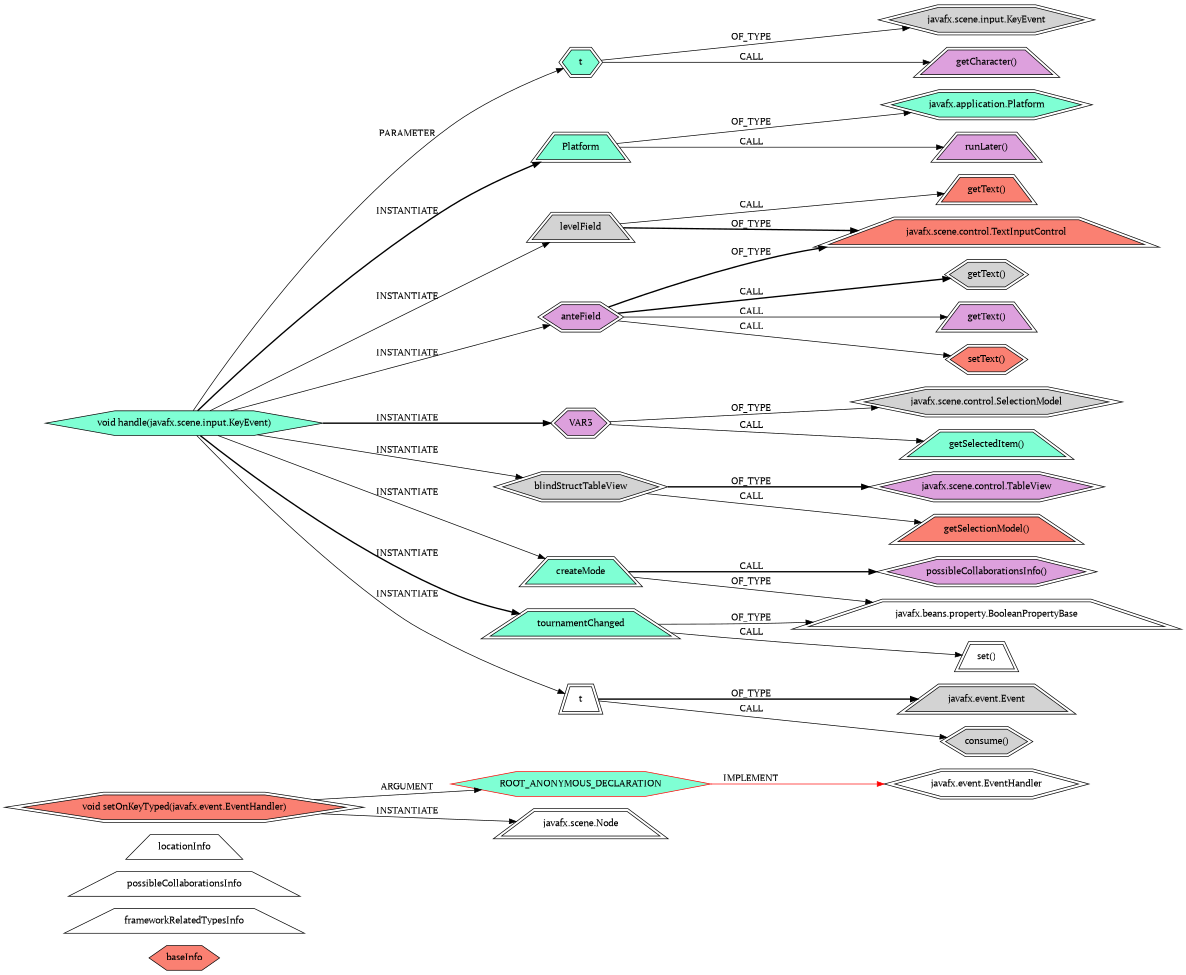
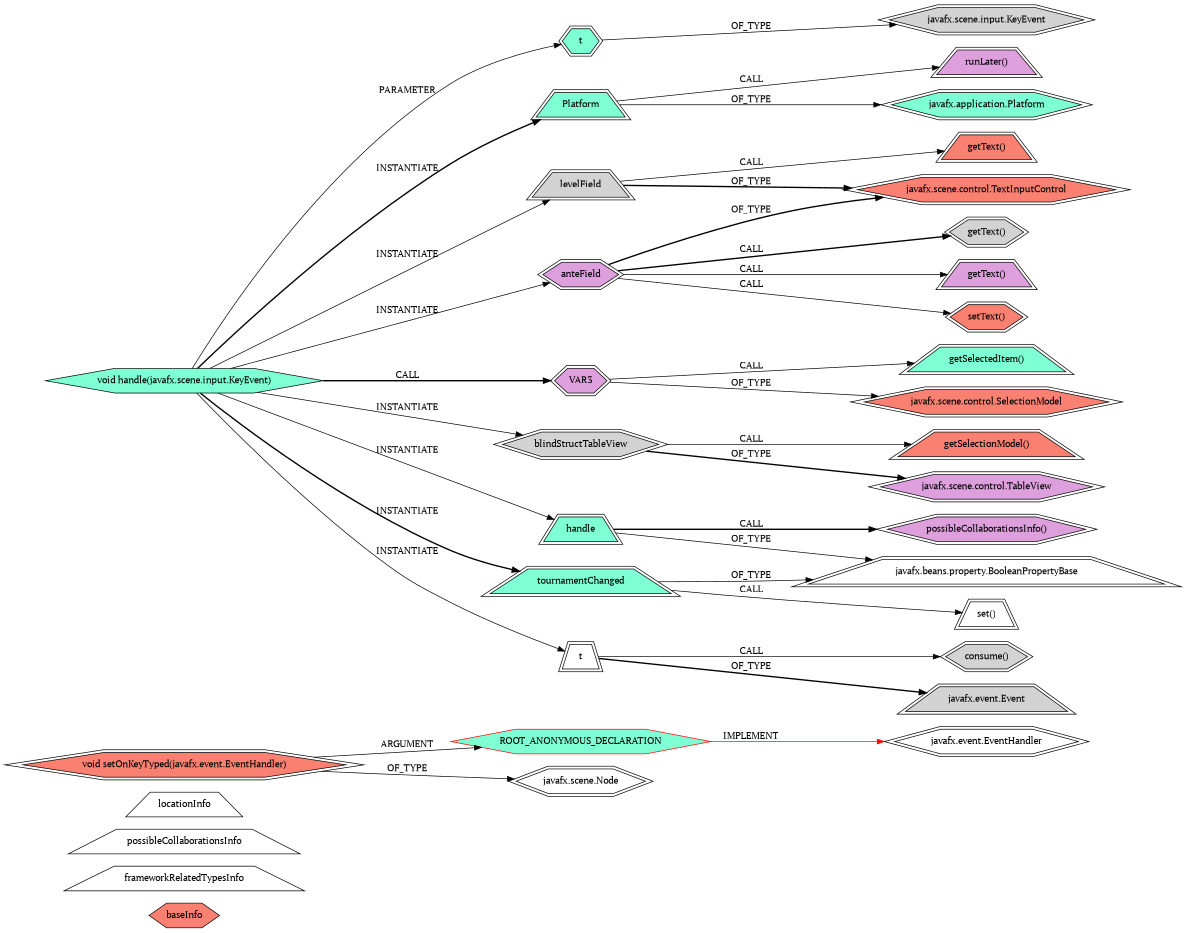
(987, 62) -> none
(987, 232) -> (987, 190)
(987, 402) -> (987, 402)
(407, 418) -> (407, 376)
(581, 572) -> (581, 529)
(407, 811) -> (407, 769)
(581, 824) -> (581, 781)
